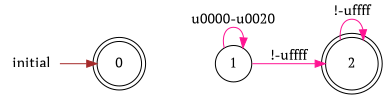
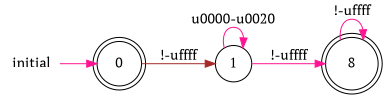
(73, 64) -> (73, 64)
none -> (173, 64)
(352, 64) -> (352, 64)
